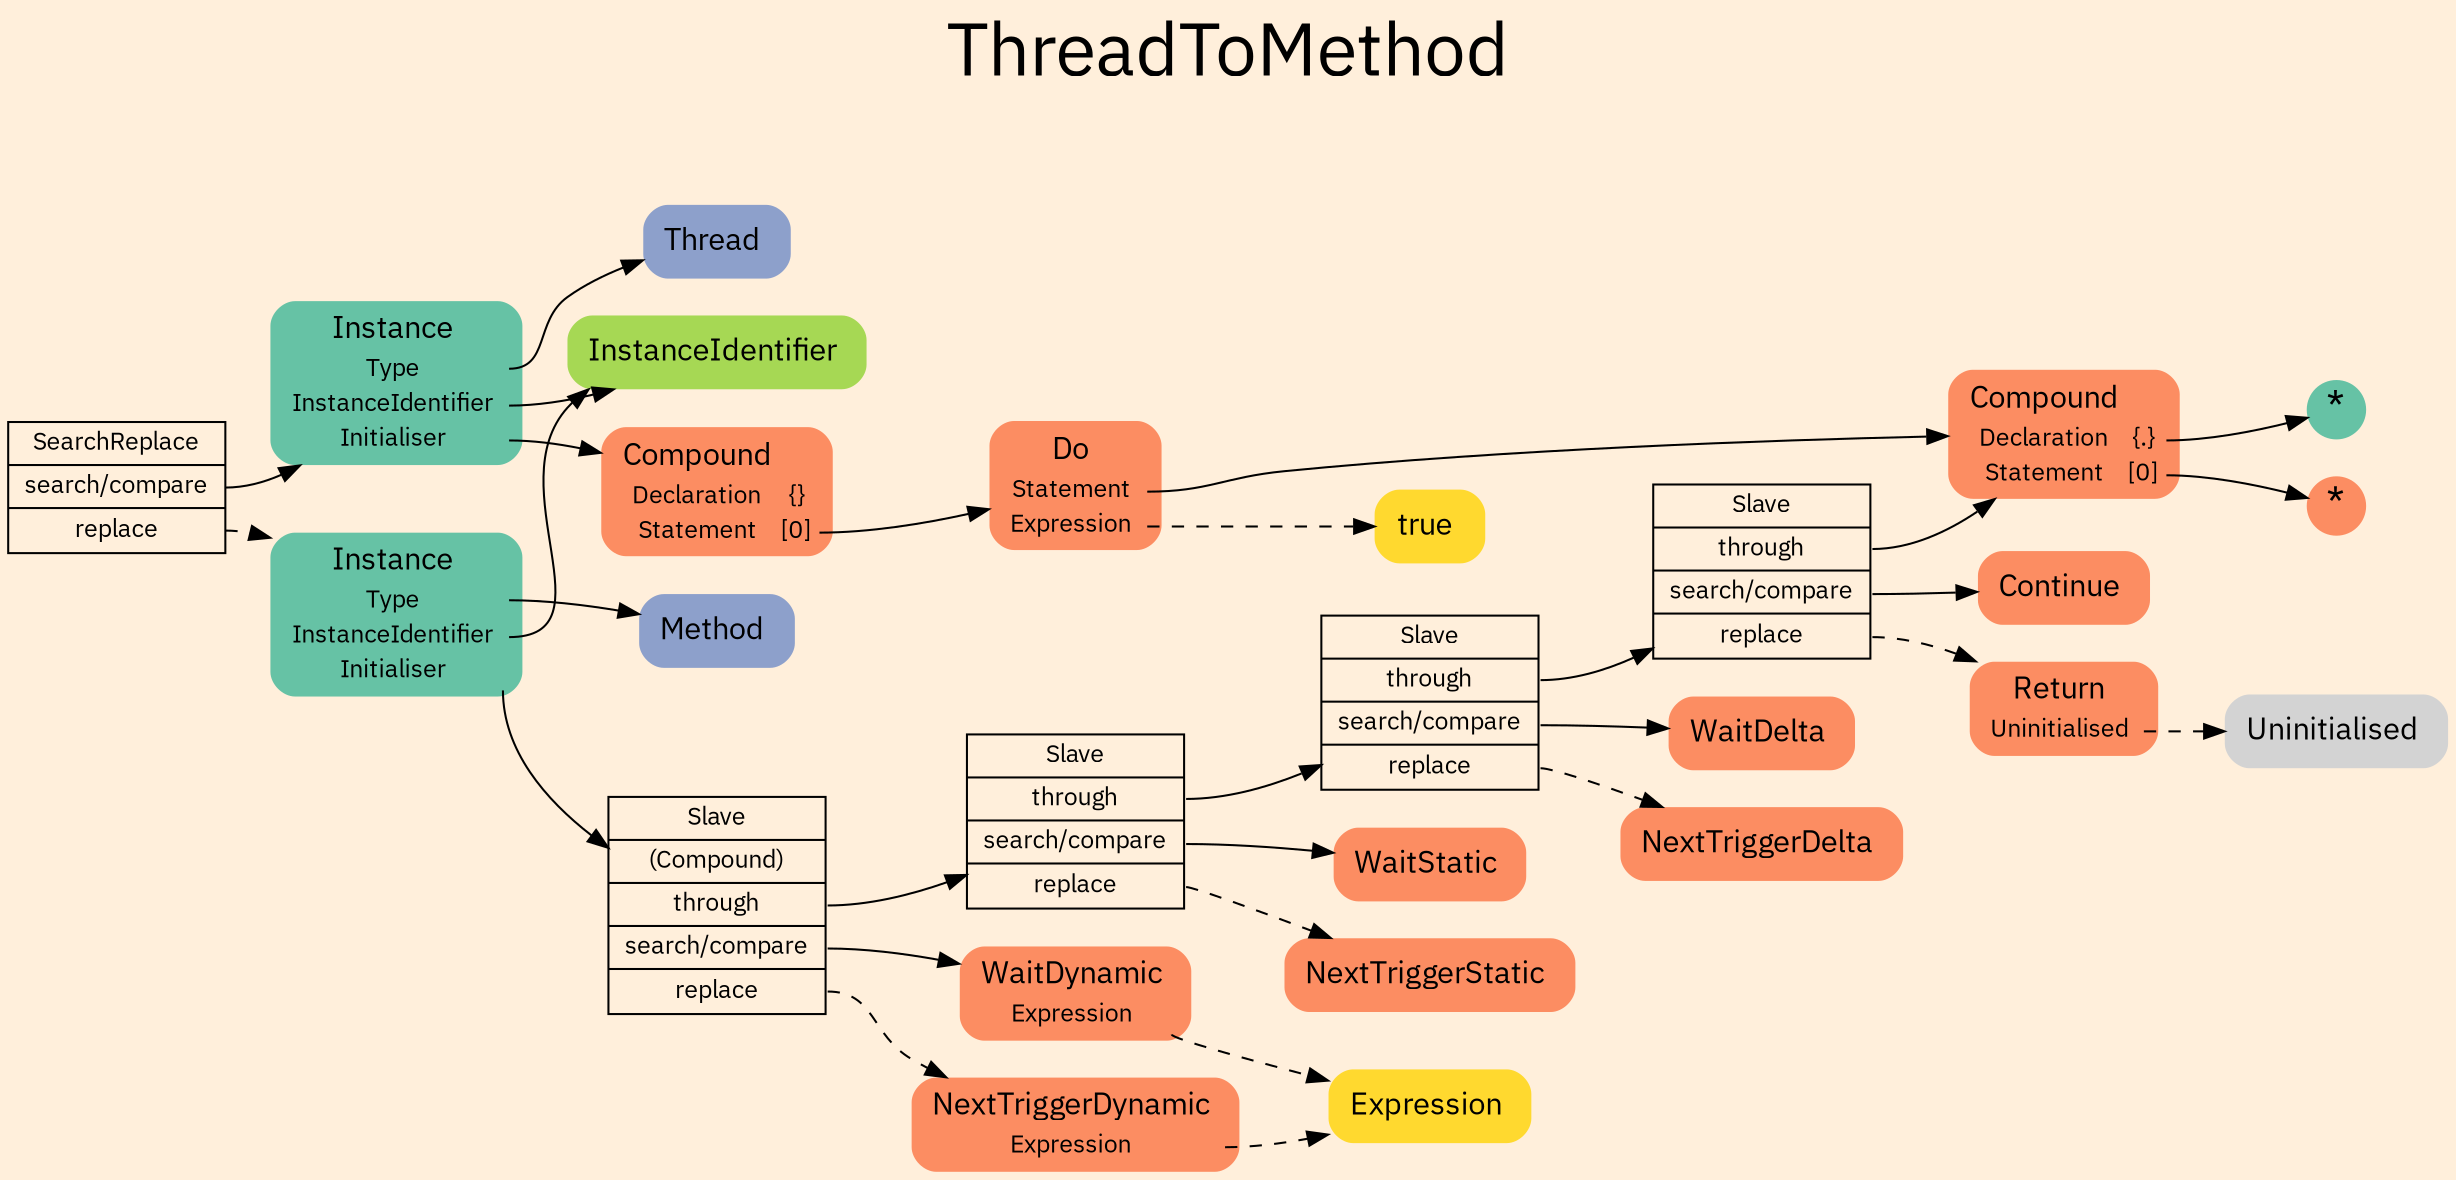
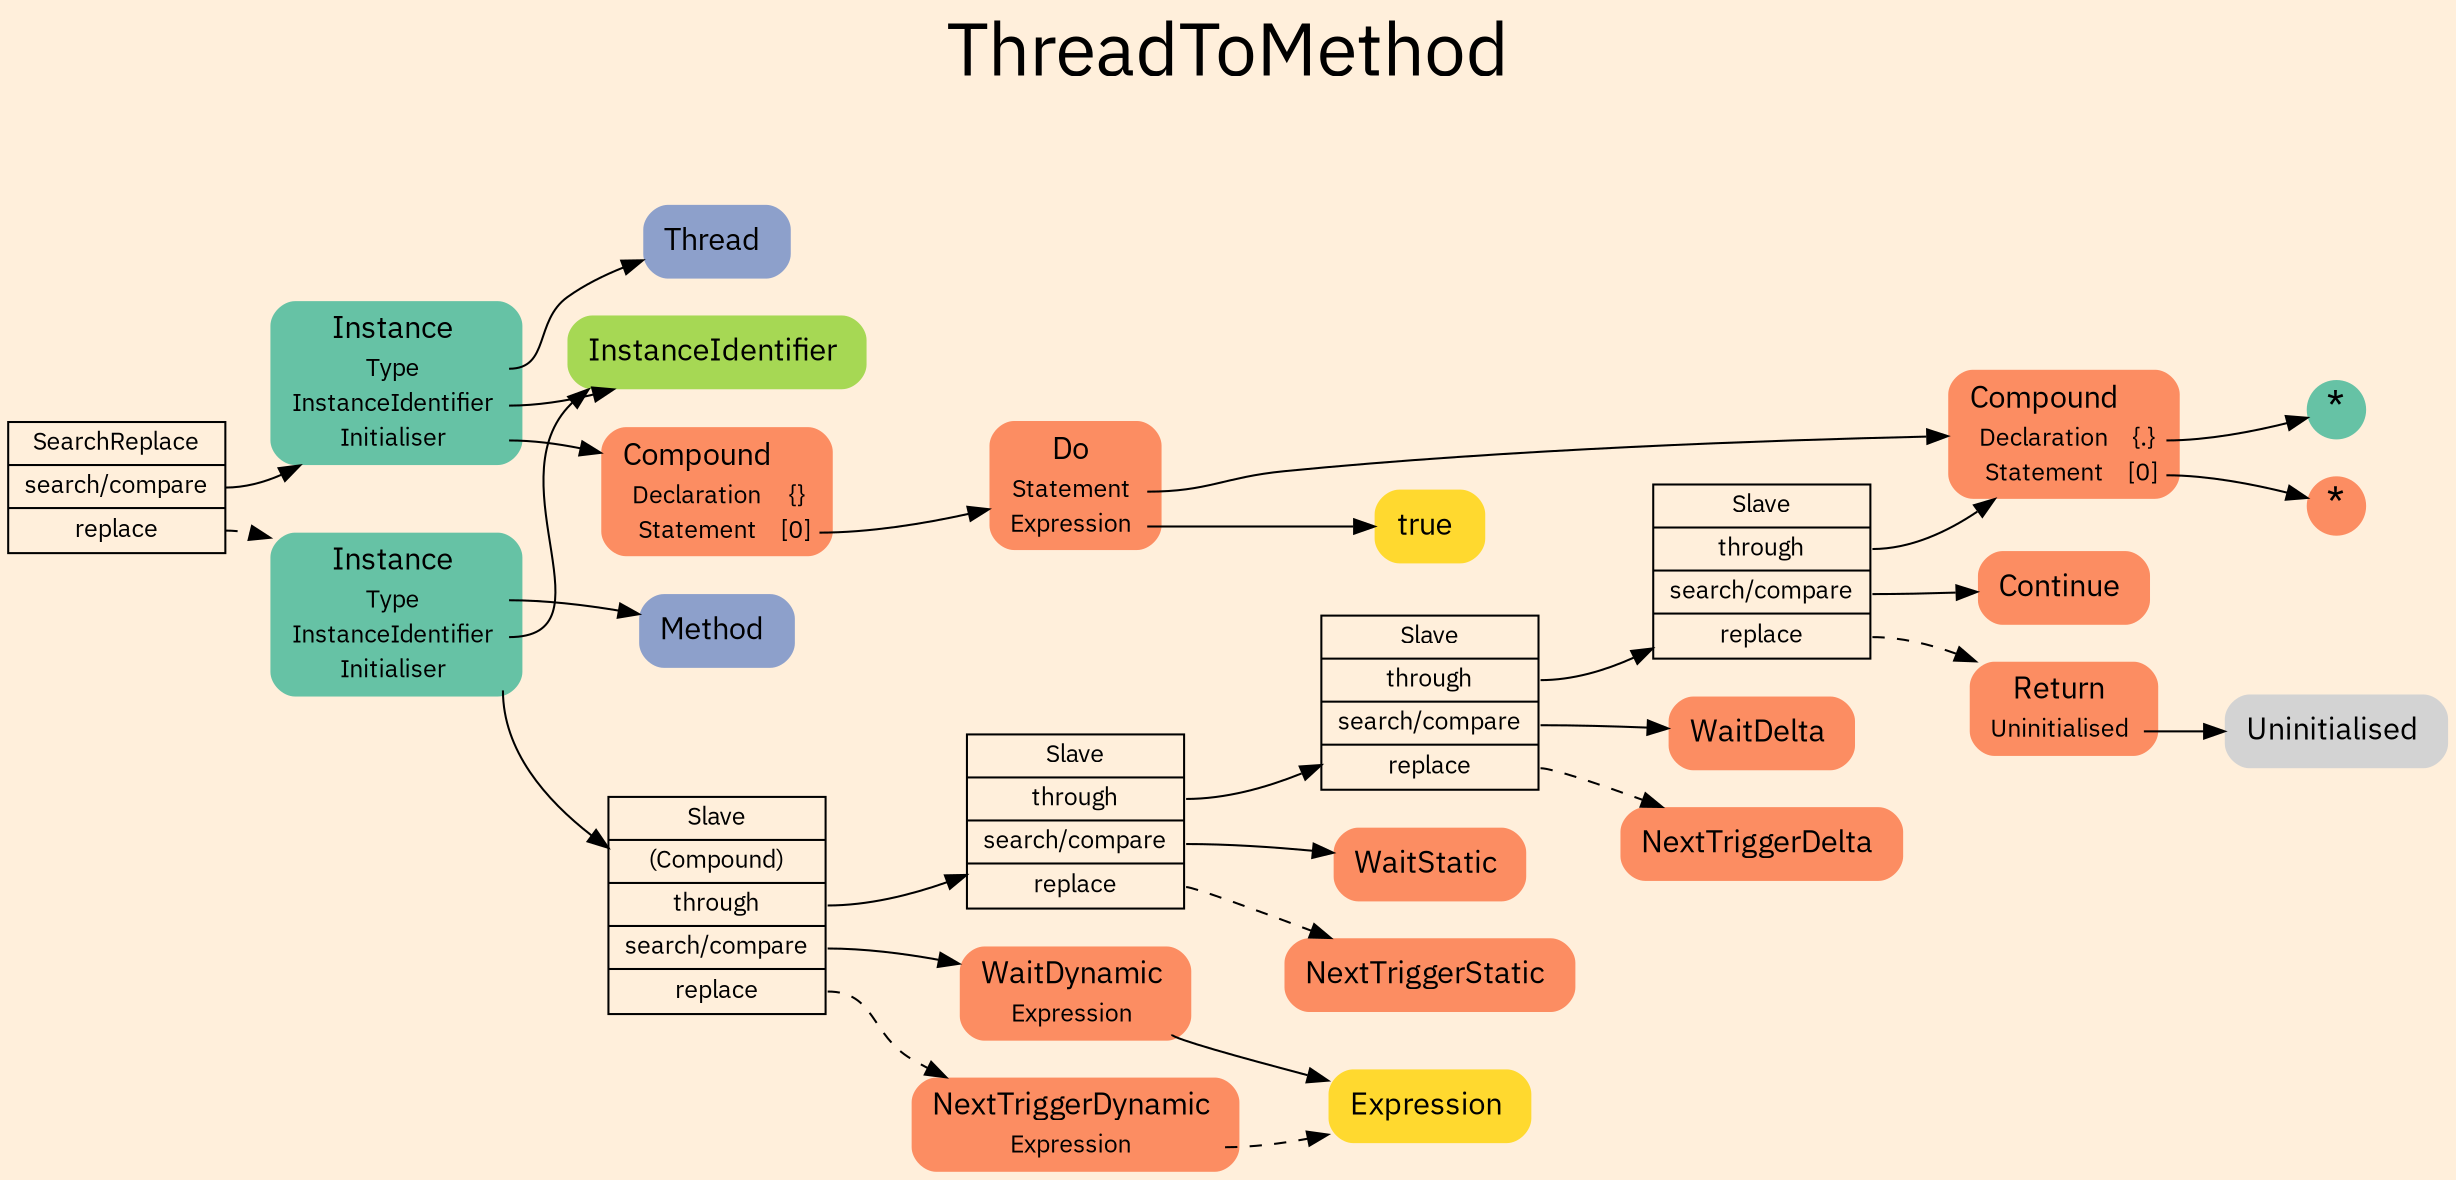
(1250, 526) -> (1250, 526)
(2174, 731) -> (2174, 731)
(1239, 1057) -> (1239, 1057)
